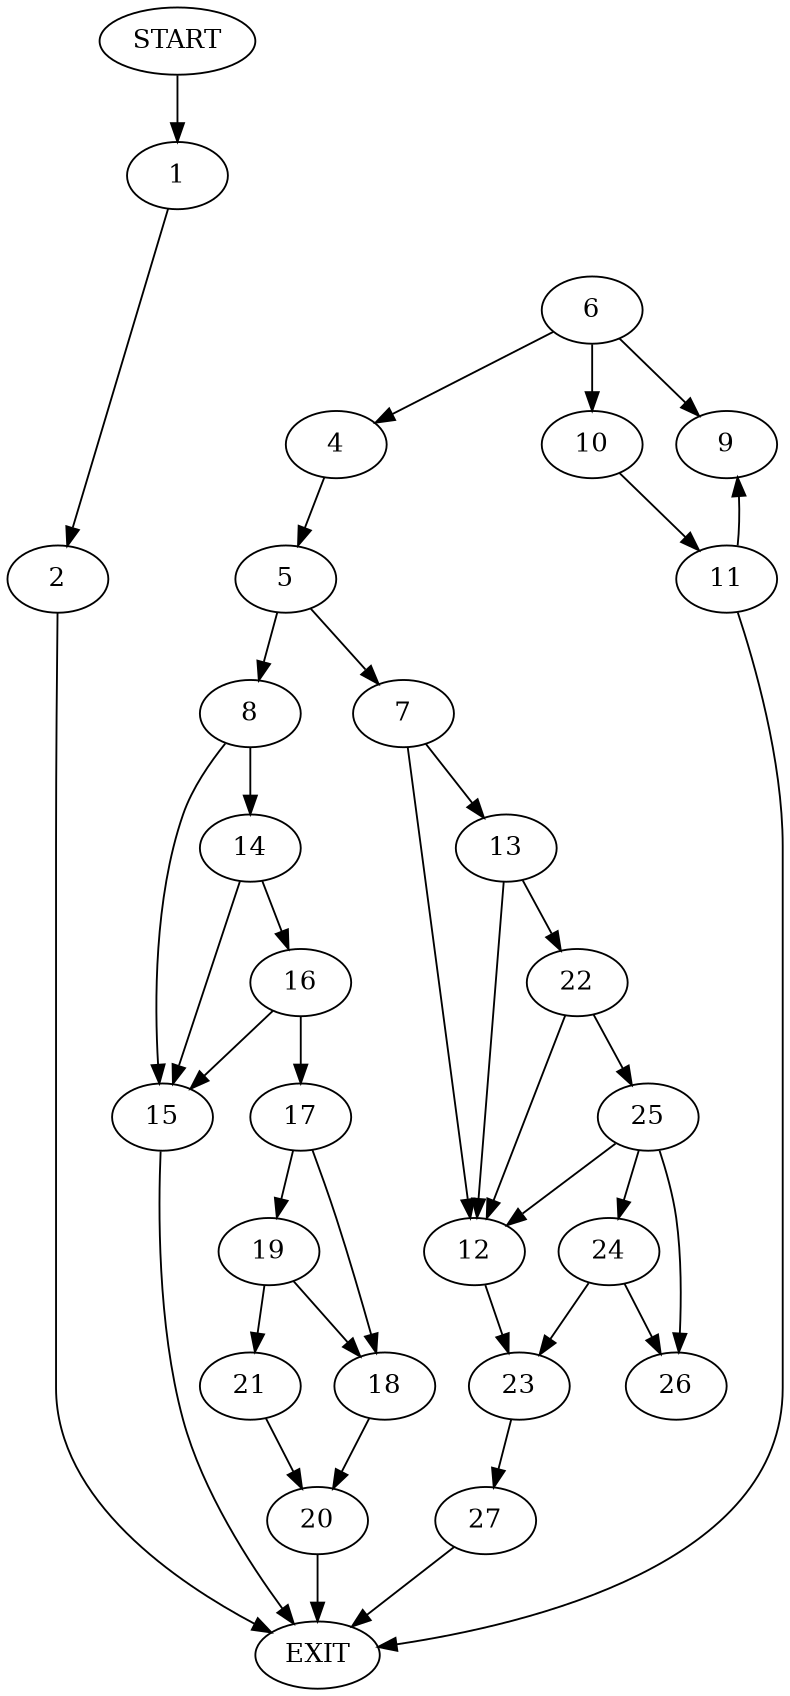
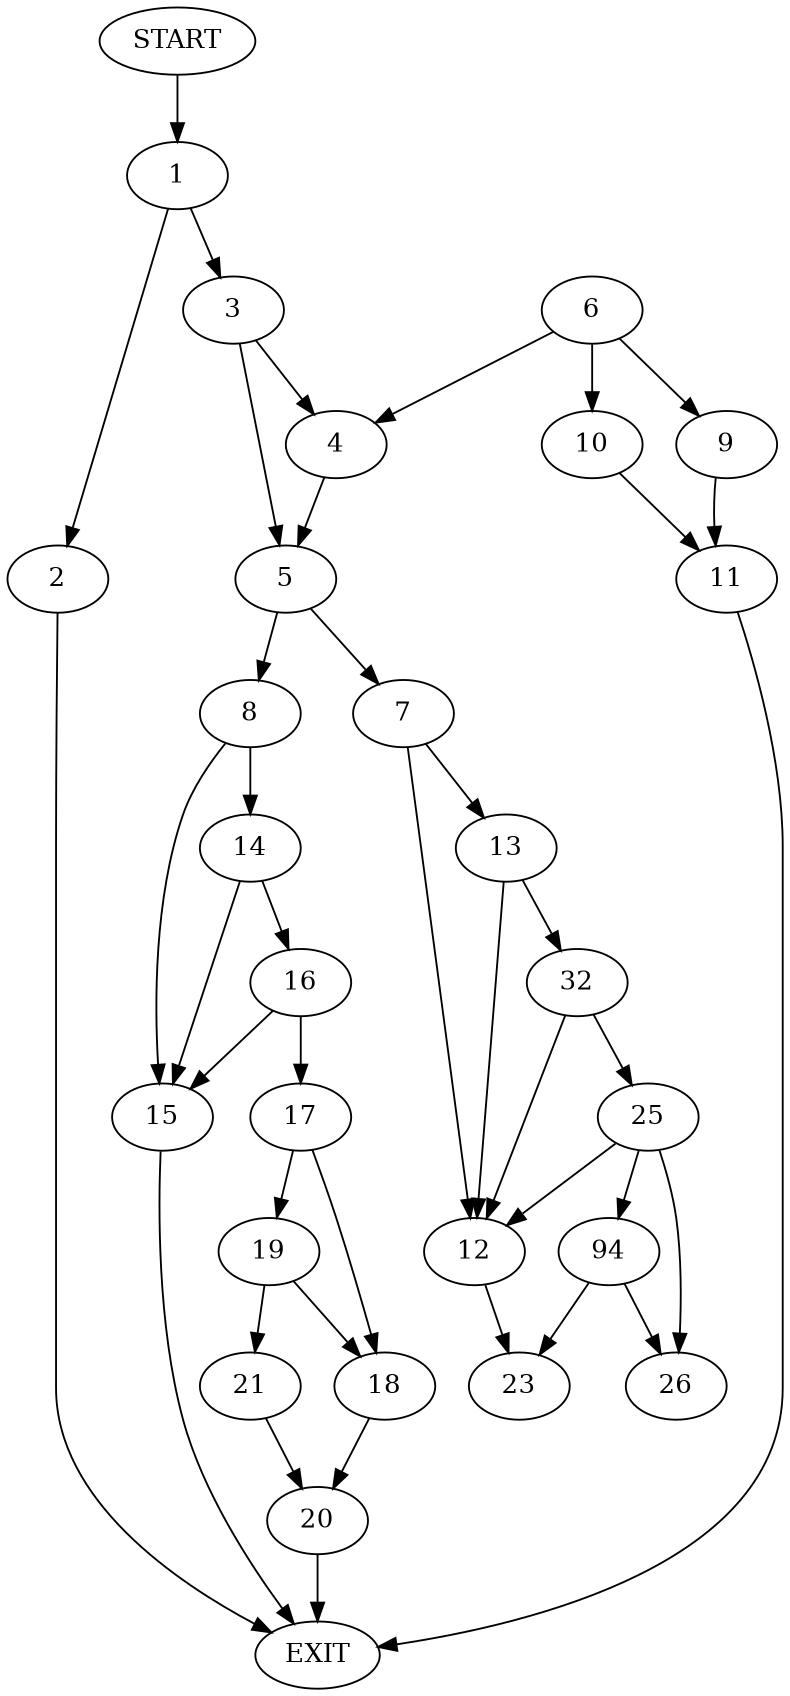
none -> (234, 310)
(739, 521) -> (714, 502)
(577, 983) -> (577, 983)
(609, 1252) -> (609, 1252)
(486, 1521) -> none
